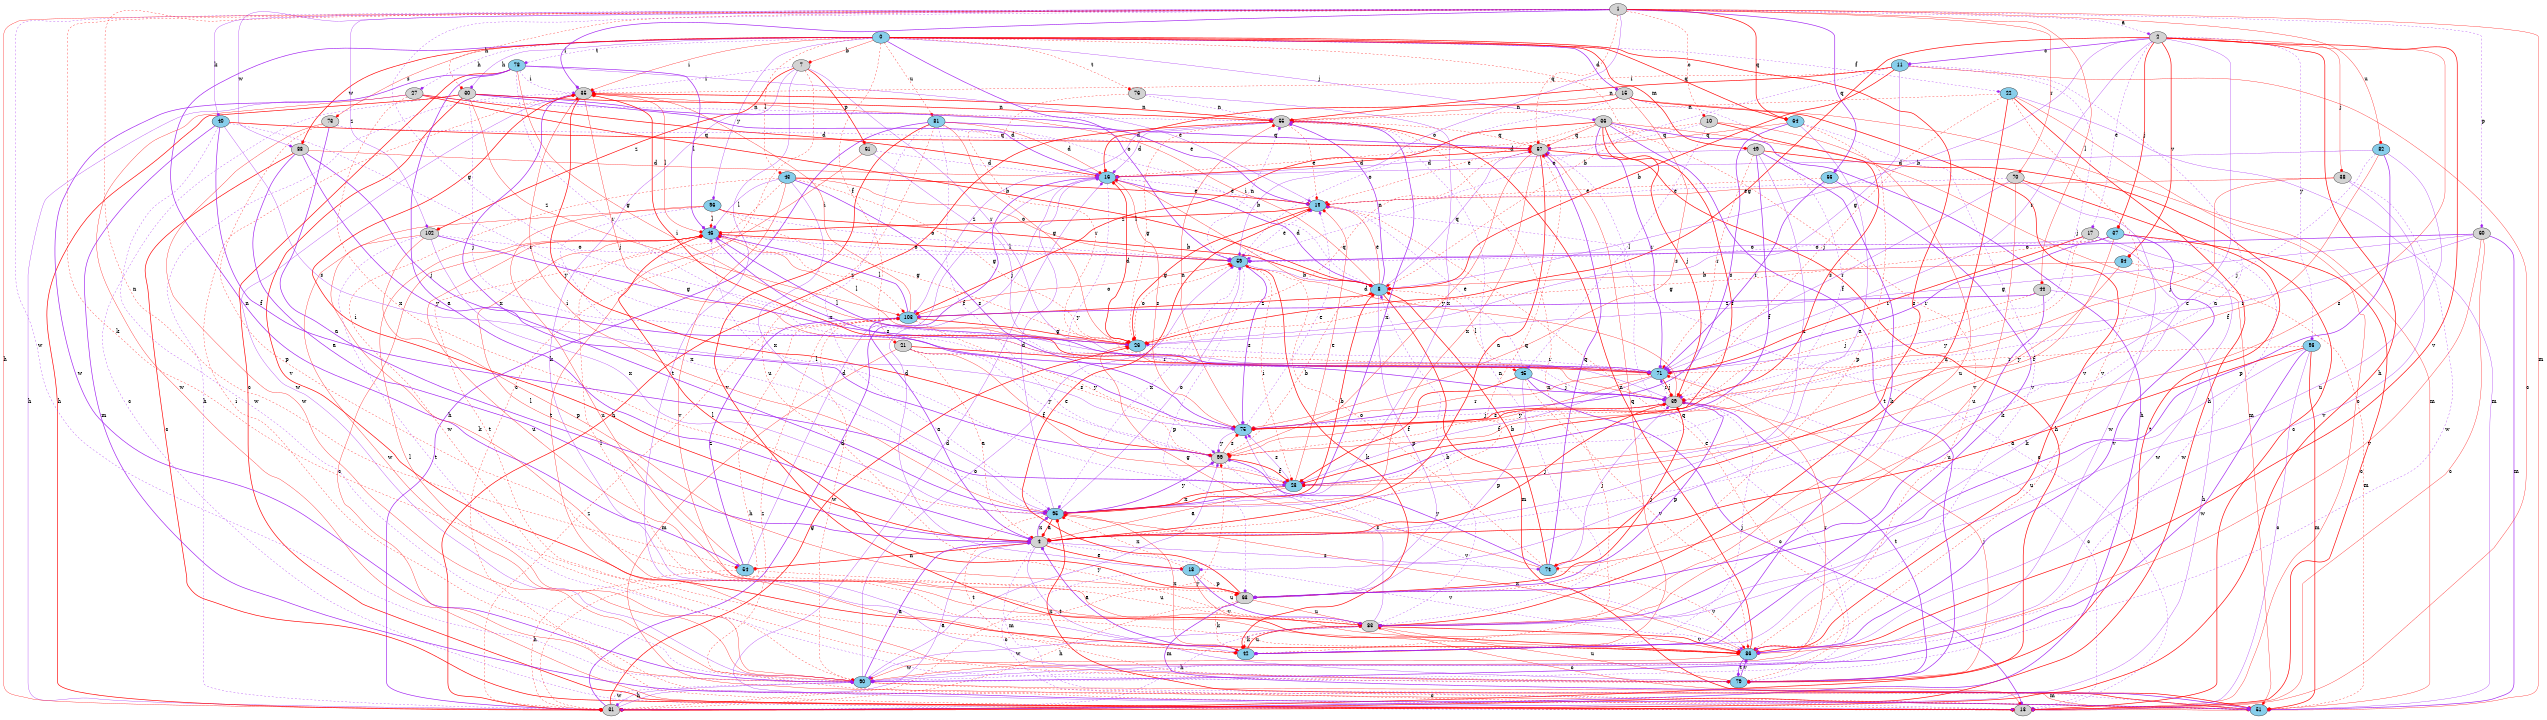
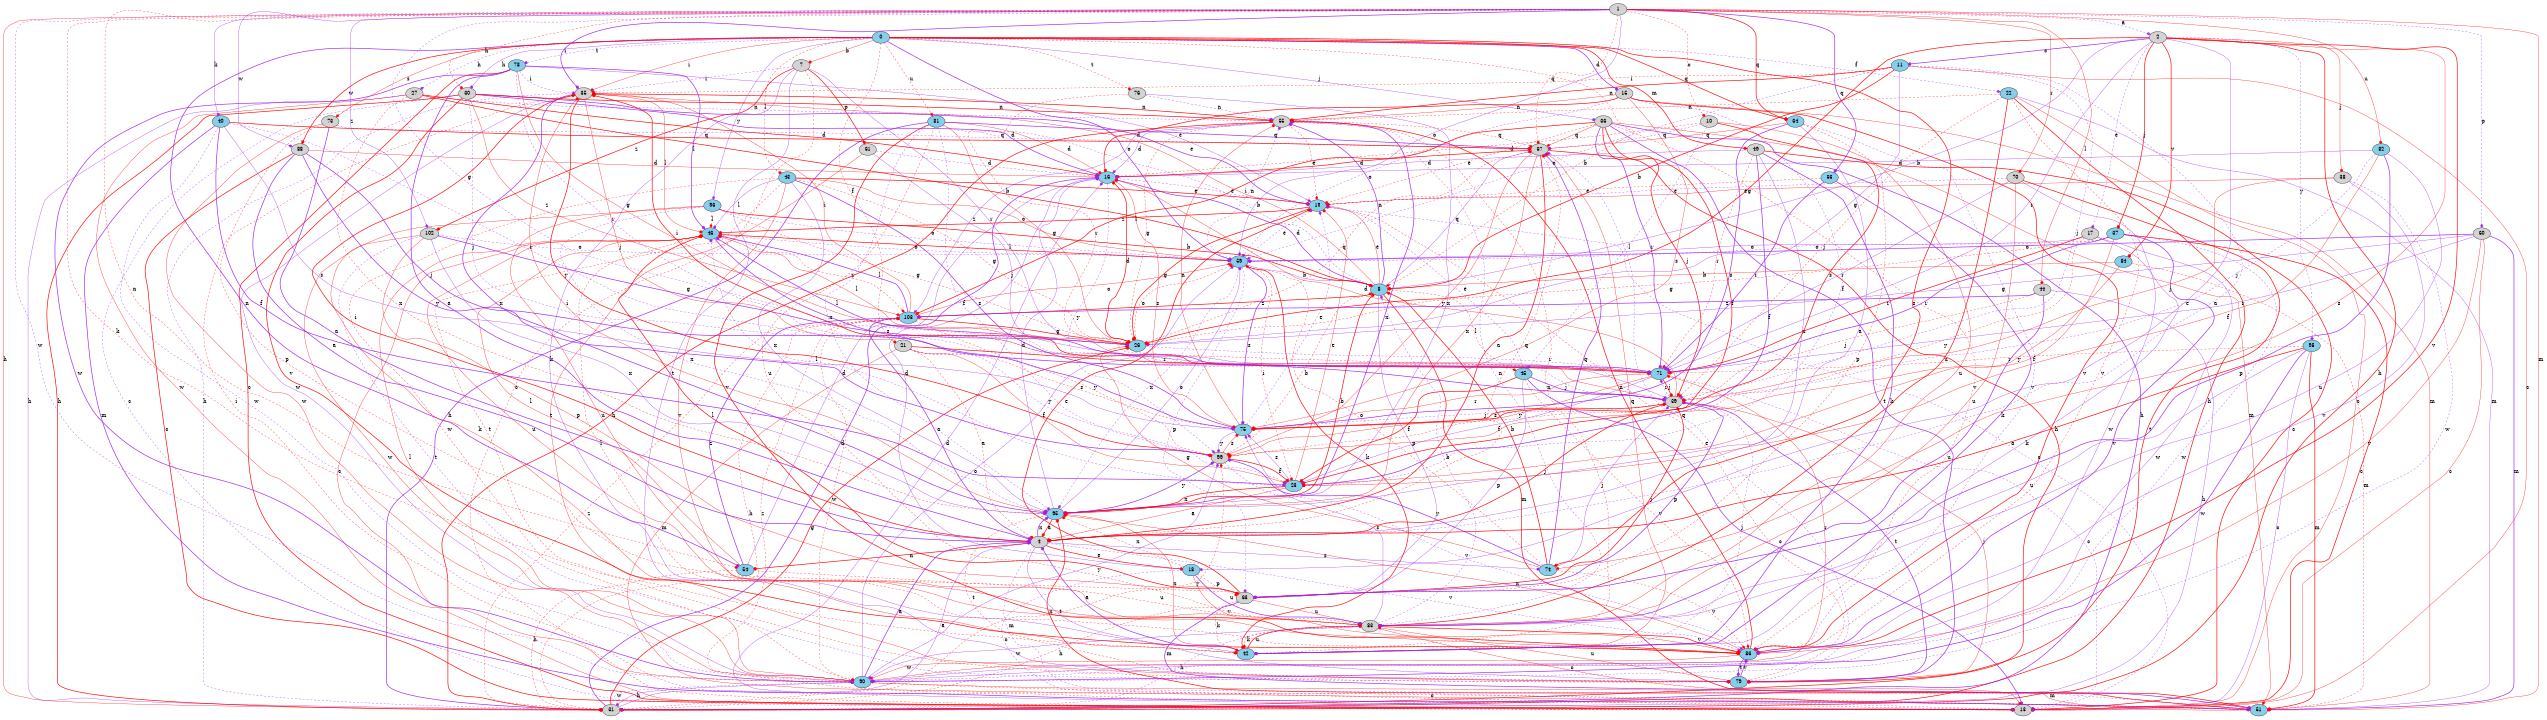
(1725, 458) -> (1726, 458)
